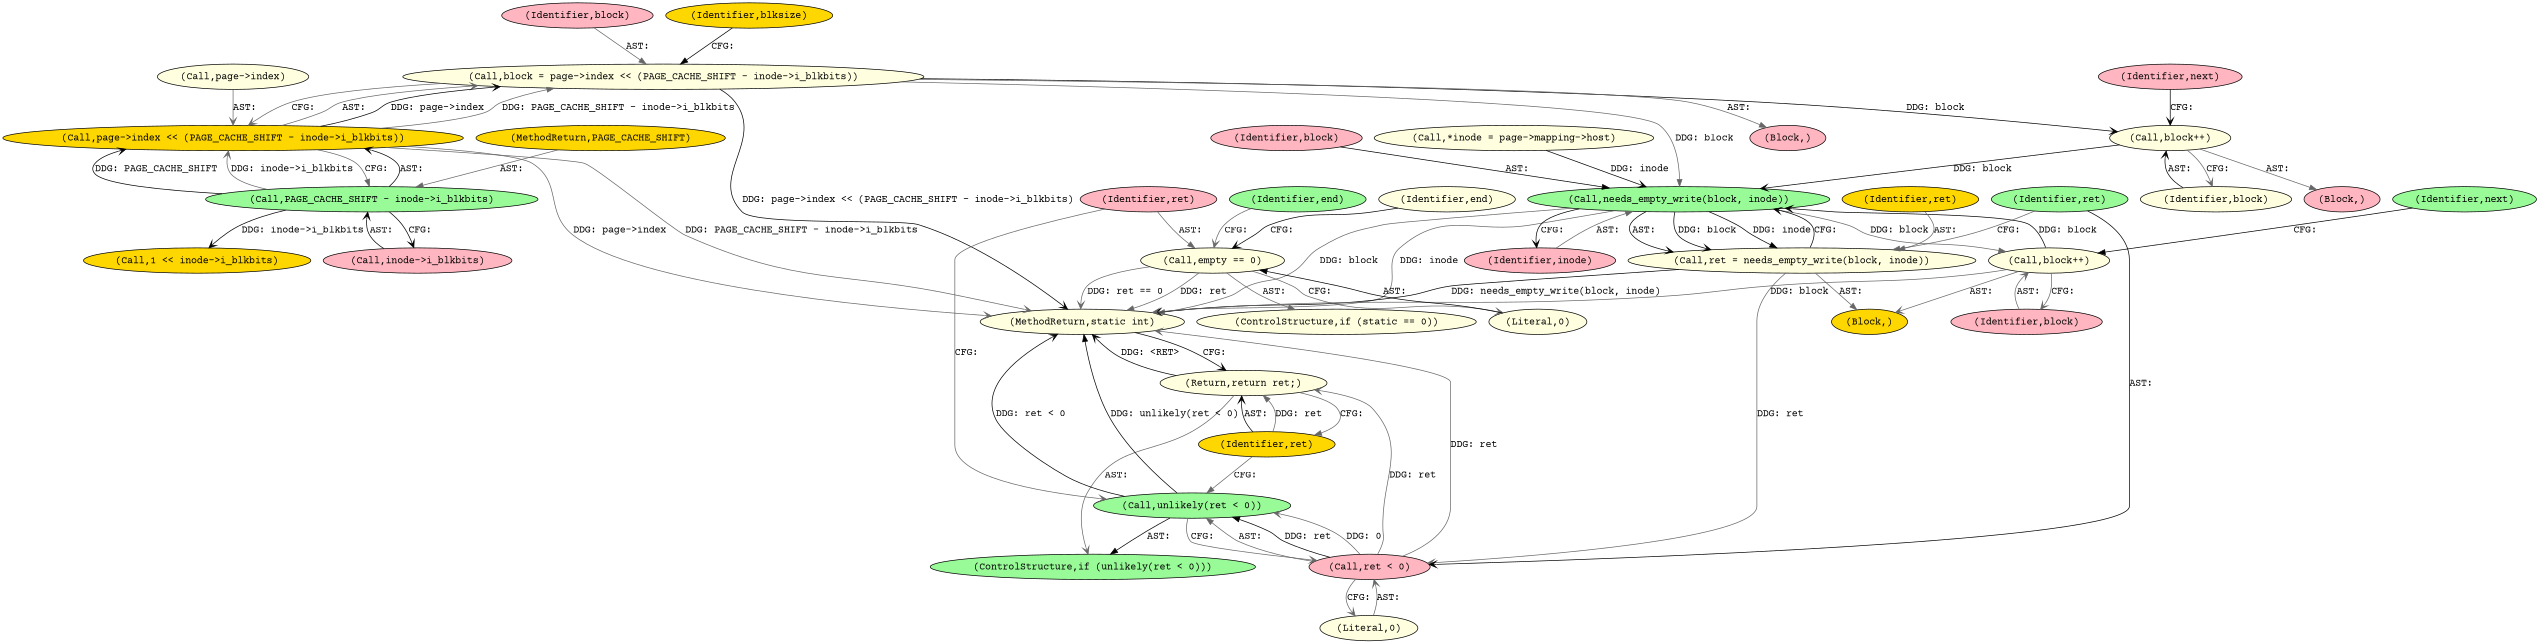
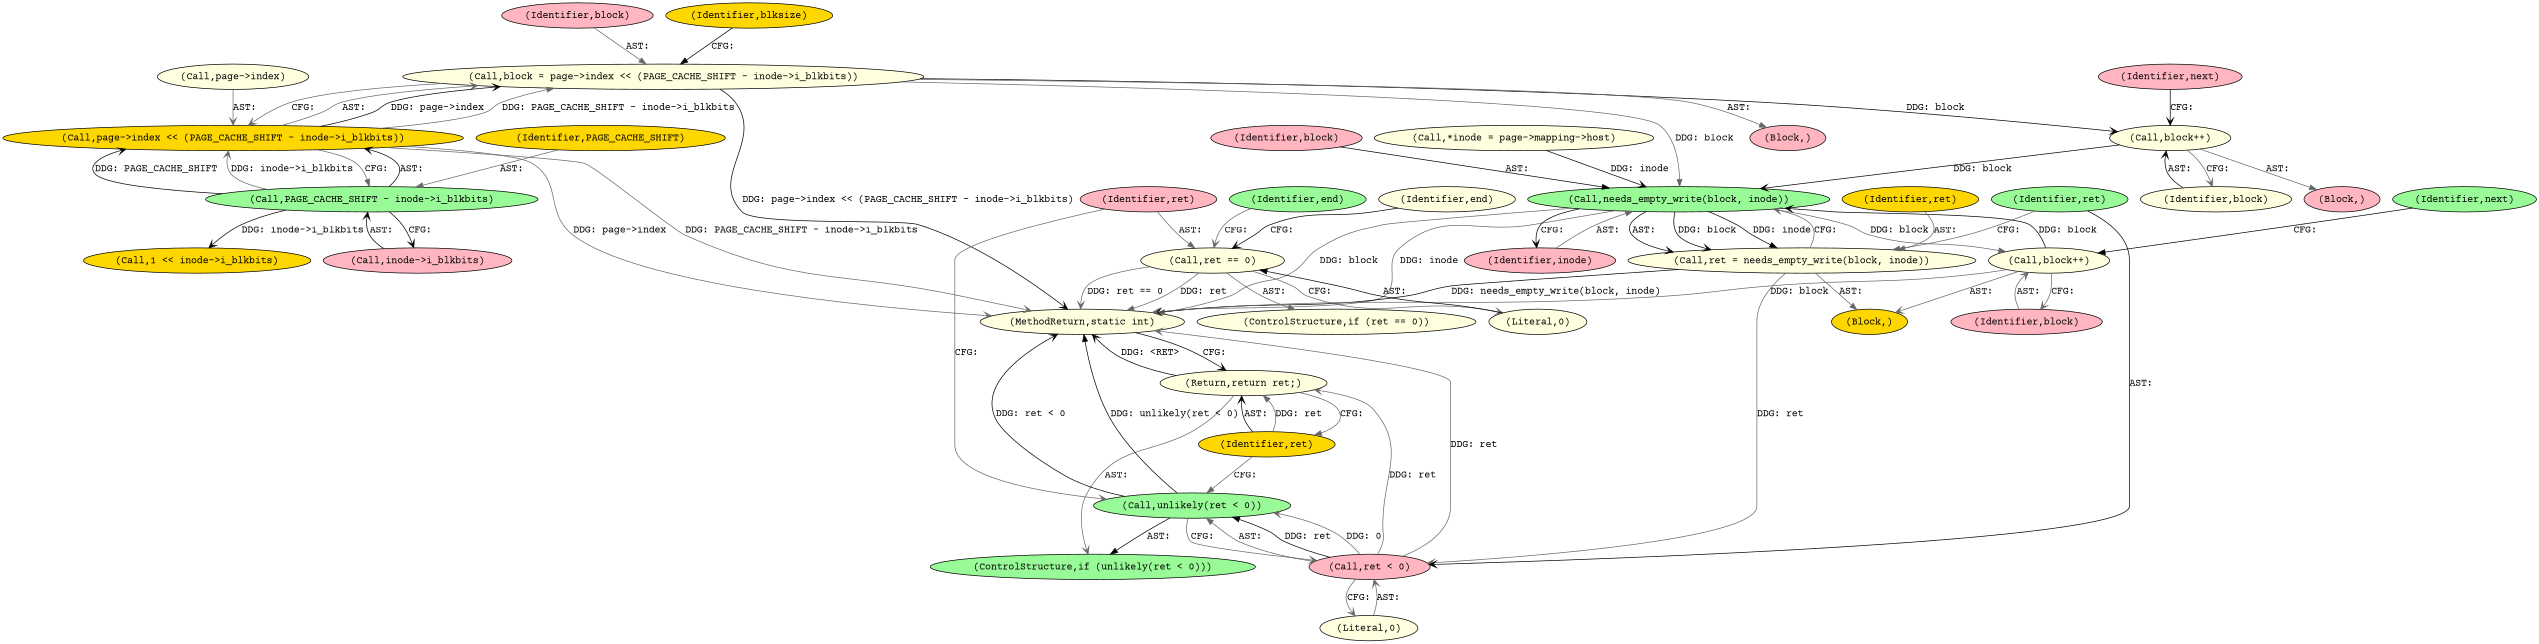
(601, 138) -> (601, 138)
(1808, 222) -> (1808, 222)
(1213, 261) -> (1213, 261)
(1337, 322) -> (1337, 322)
